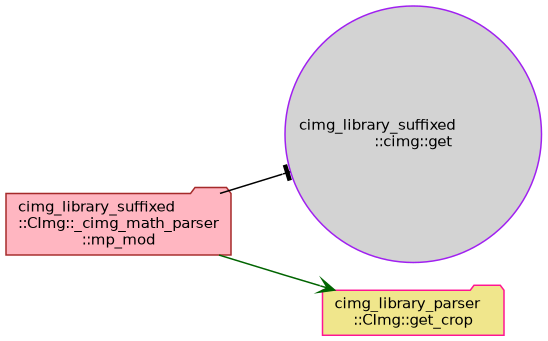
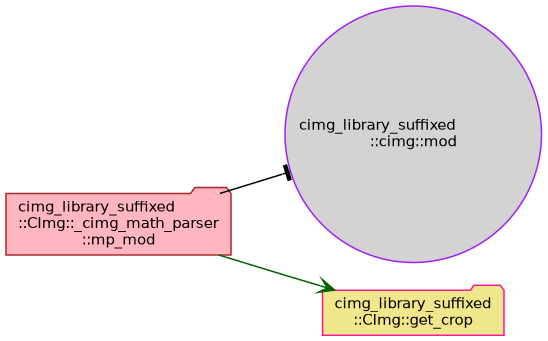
(413, 134) -> (413, 134)
(413, 313) -> (413, 313)
